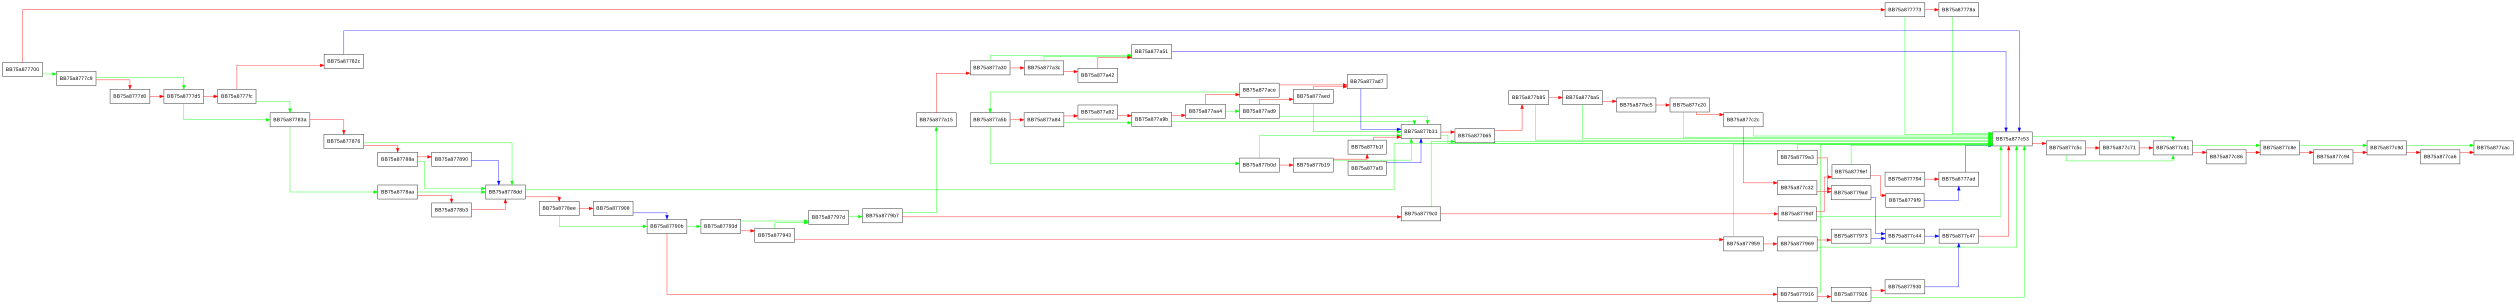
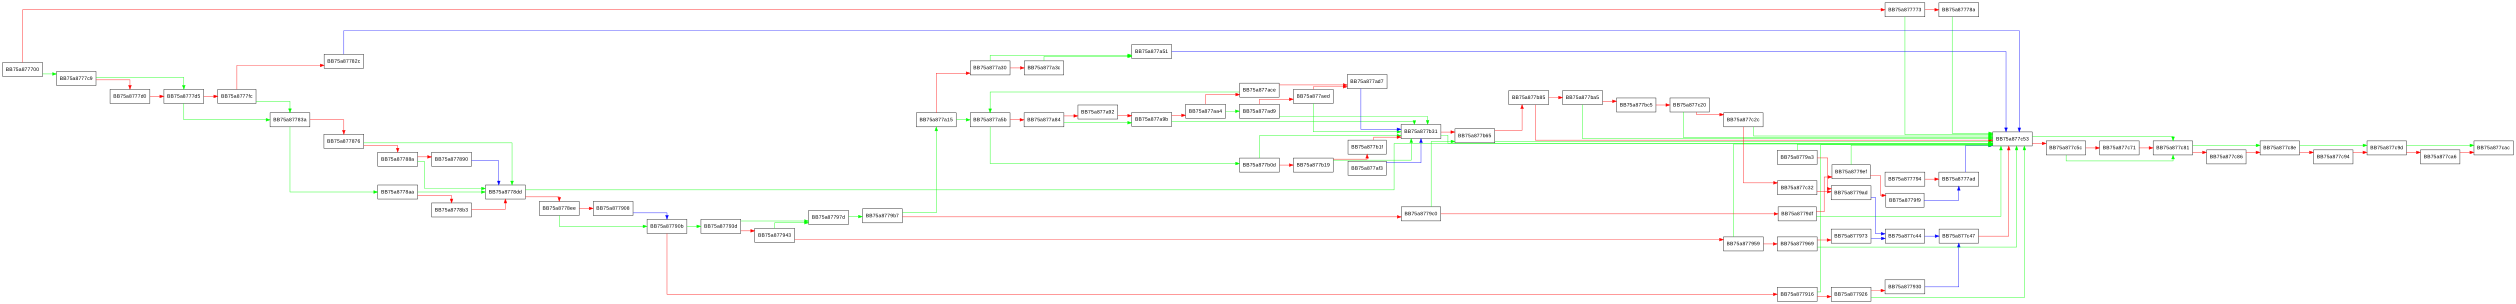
(1098, 75) -> none
none -> (961, 120)
(1744, 140) -> (1744, 140)
